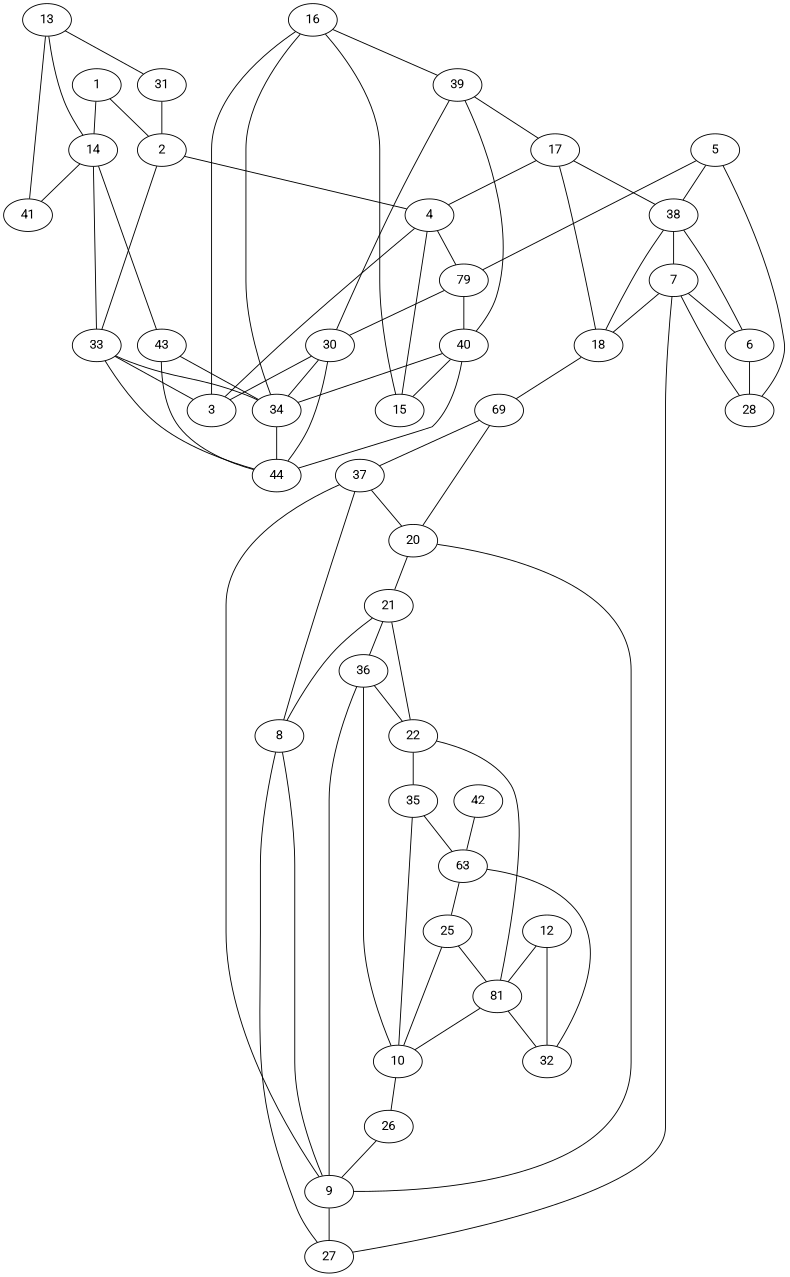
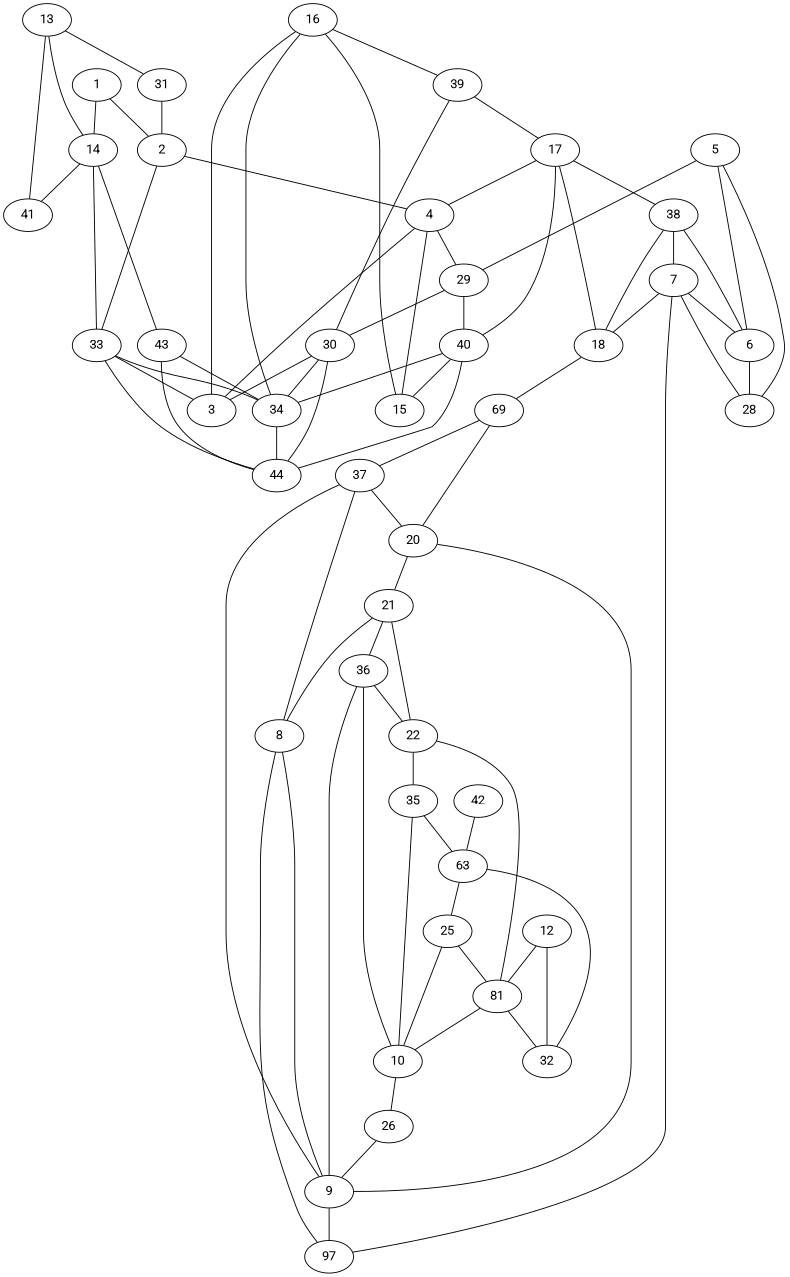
(694, 183) -> (732, 248)
(501, 216) -> (542, 262)
(464, 280) -> (464, 280)
(329, 1257) -> (329, 1257)
